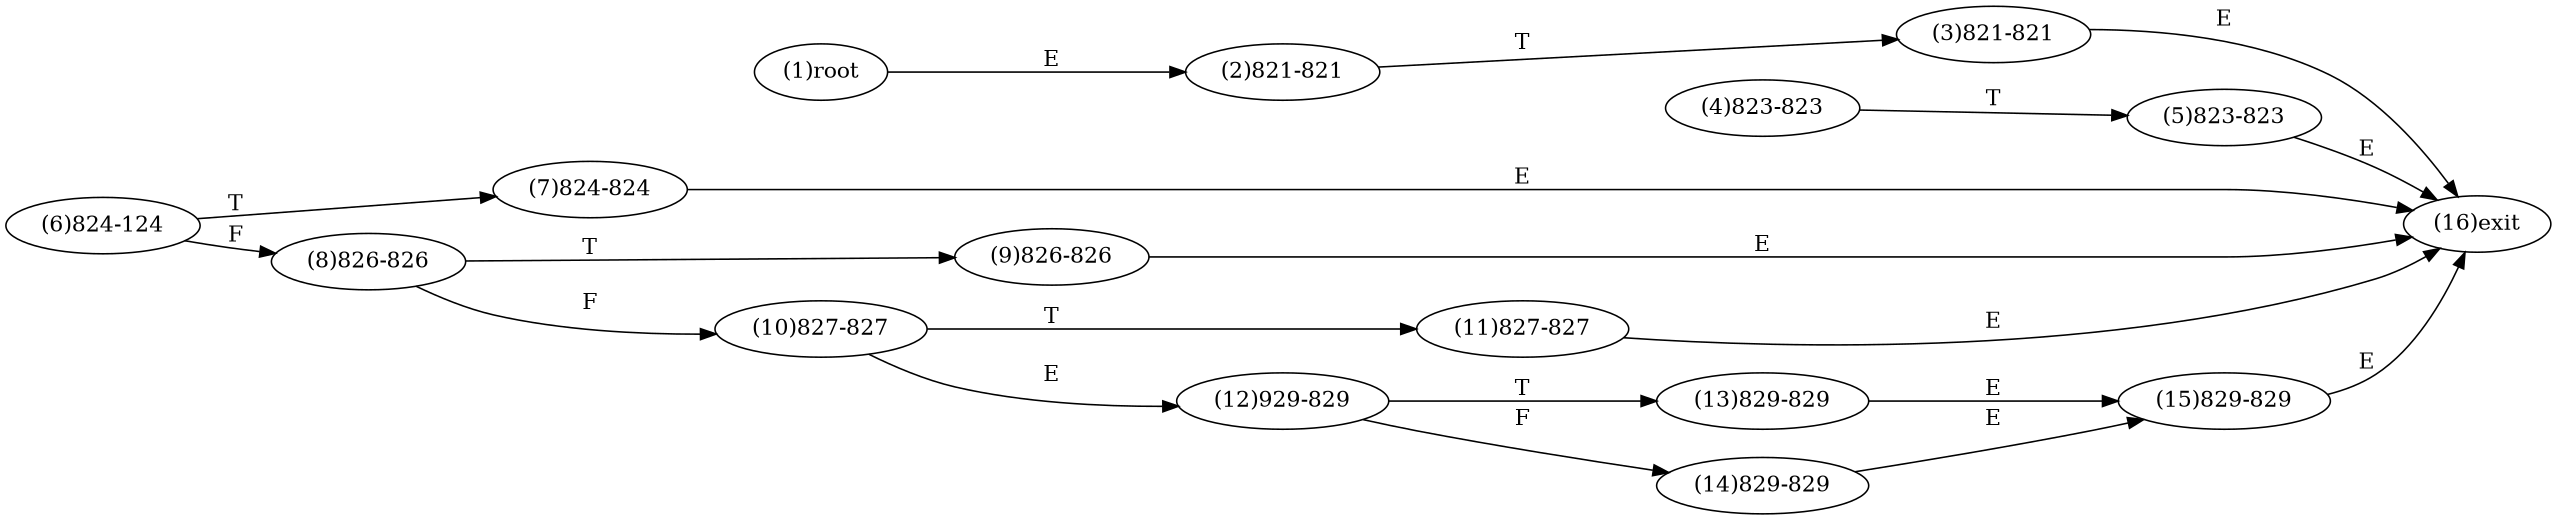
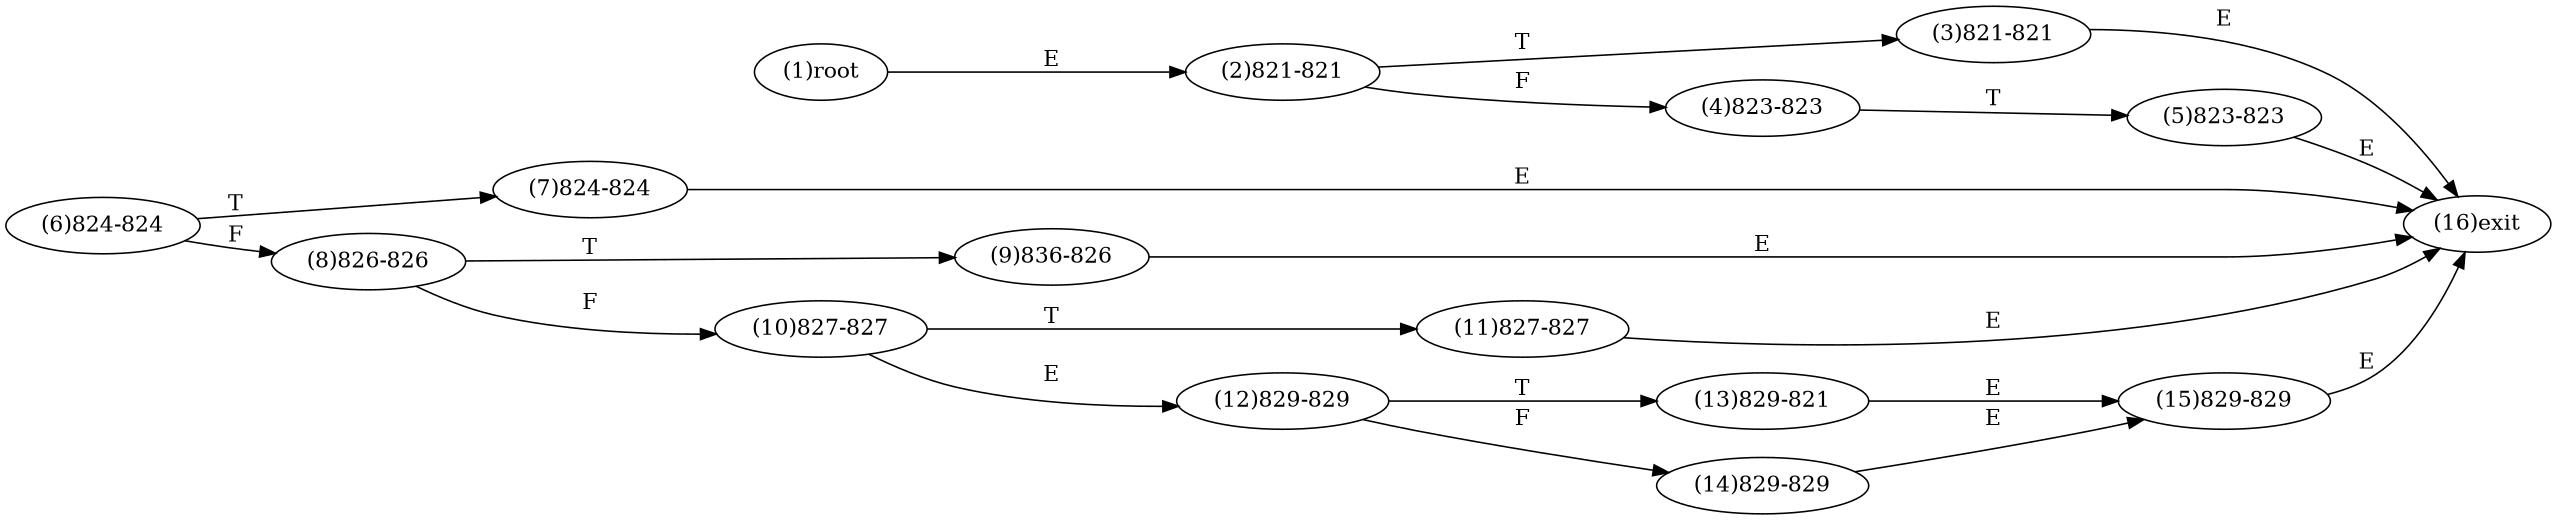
none -> (1507, 101)
(103, 226) -> (103, 226)
(1052, 257) -> (1052, 257)
(1283, 401) -> (1283, 401)
(1763, 401) -> (1763, 401)
